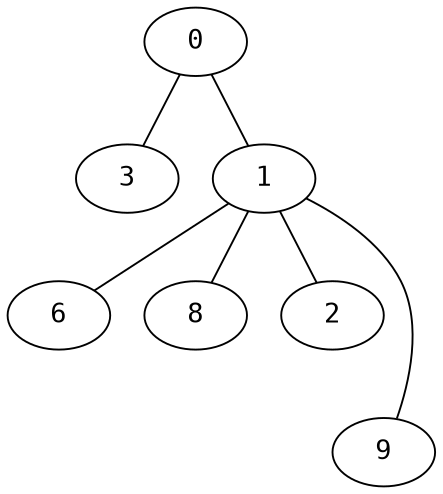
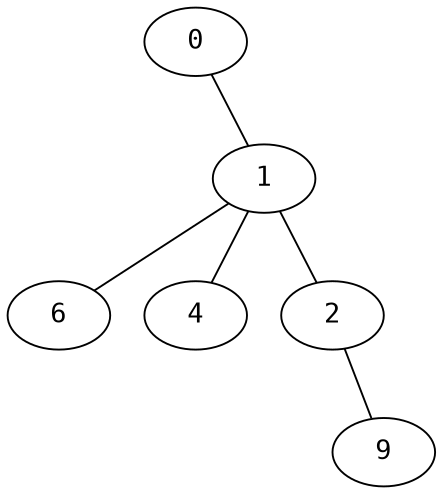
(127, 179) -> none
(403, 287) -> (358, 383)
(196, 315) -> (196, 315)
